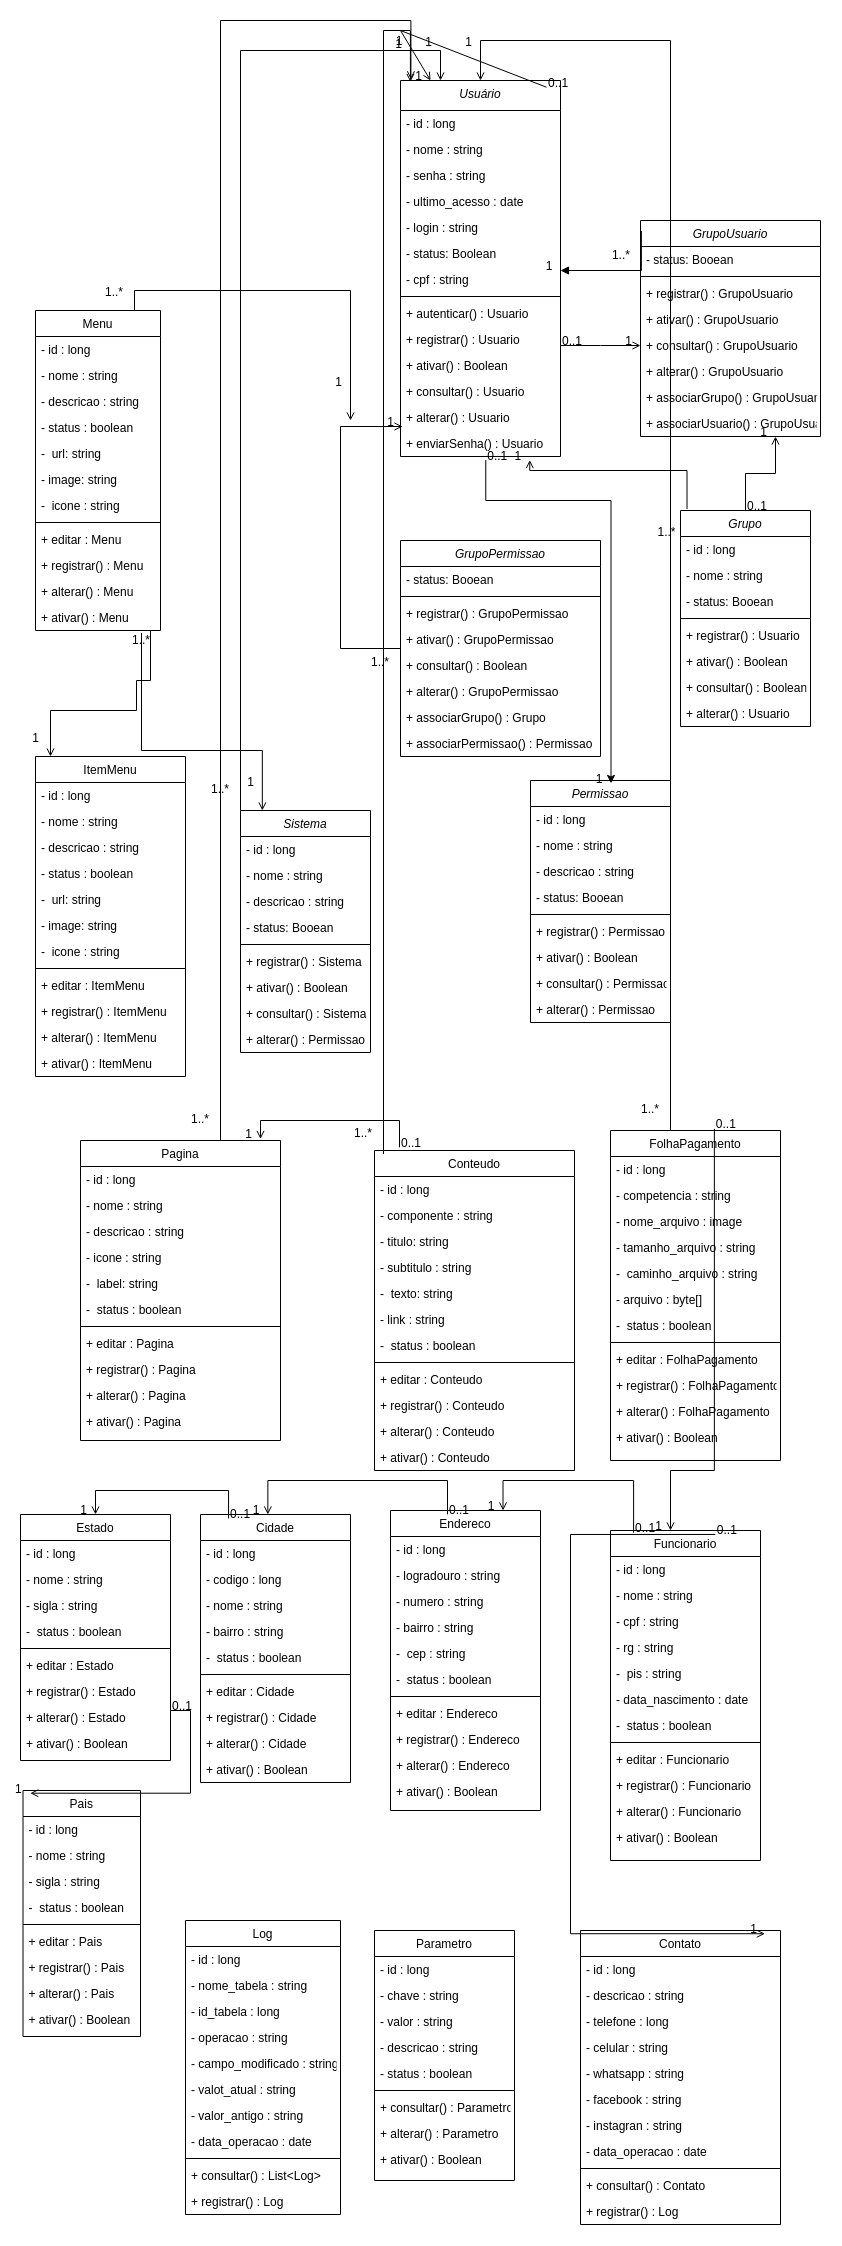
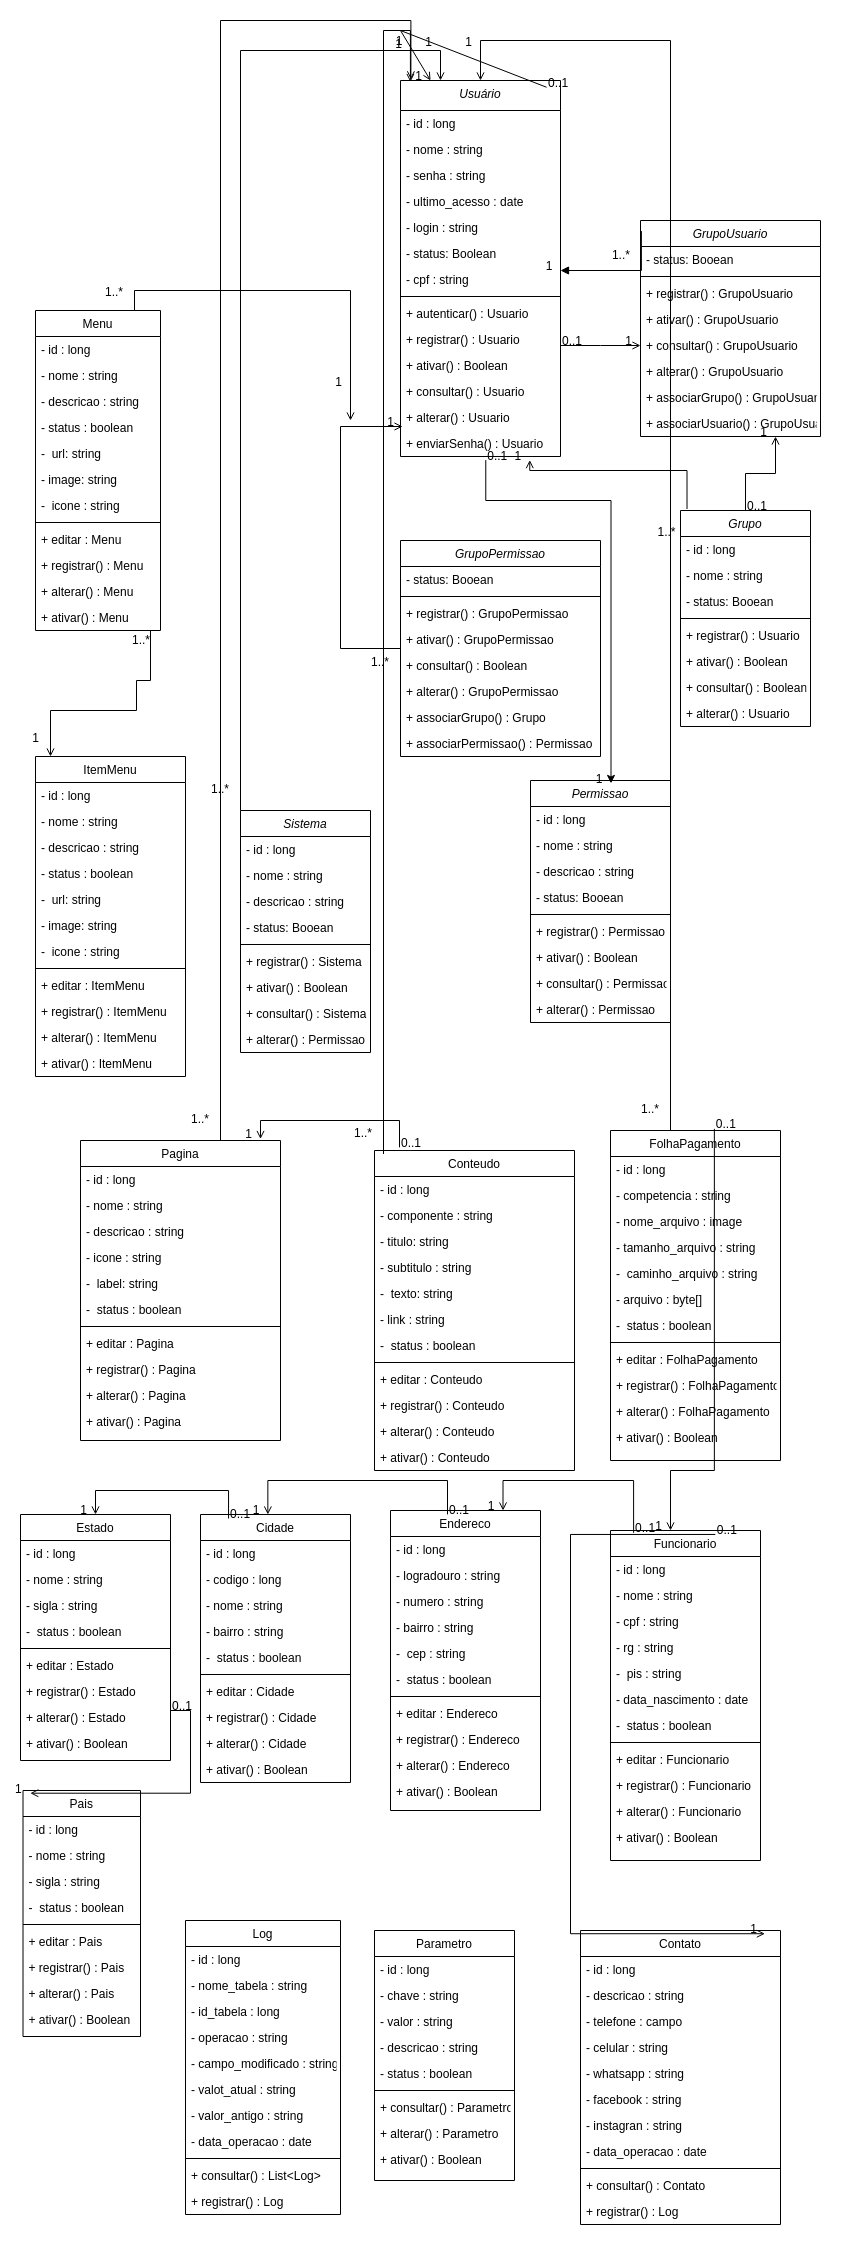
(172, 751) -> none
(634, 2022) -> (639, 2022)
